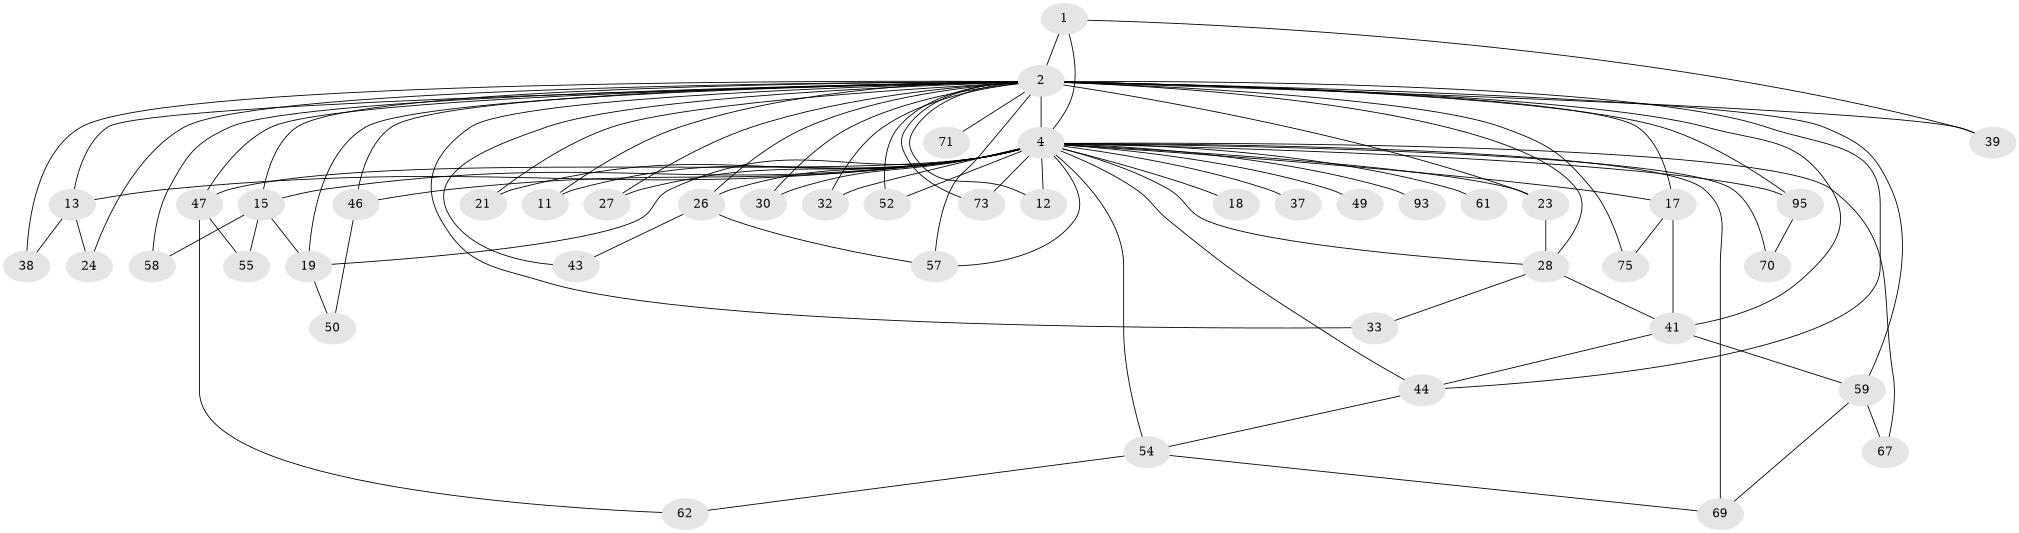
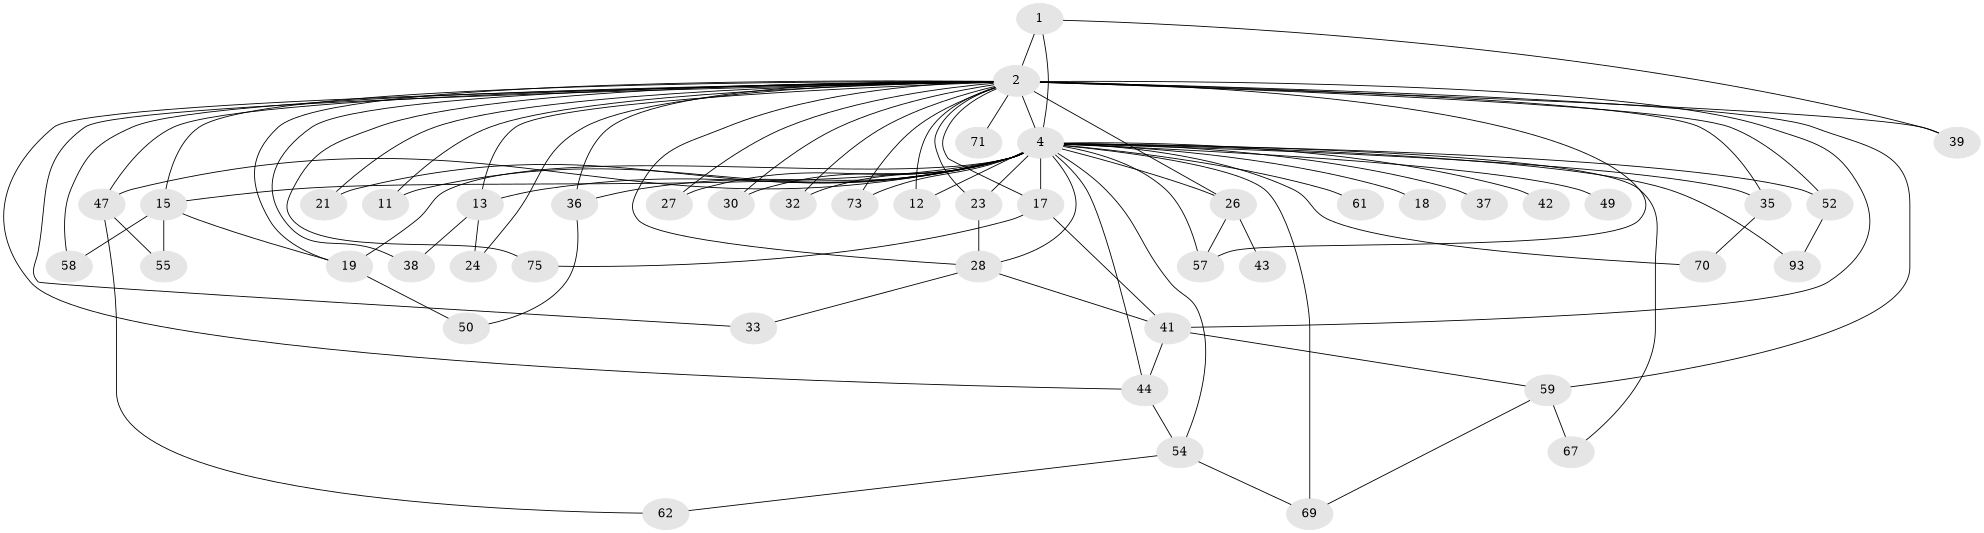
(647, 107) -> none
(356, 205) -> (575, 205)
none -> (1546, 205)
(1800, 205) -> (1768, 205)
none -> (1814, 236)
